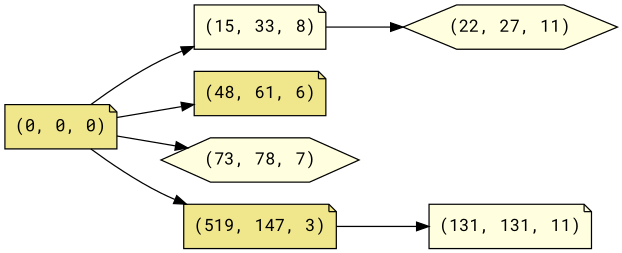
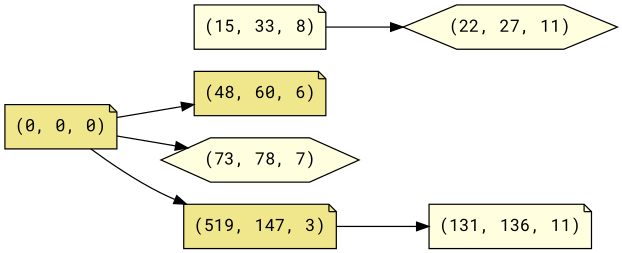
(135, 75) -> none
(260, 94) -> (260, 94)
(510, 226) -> (510, 226)
